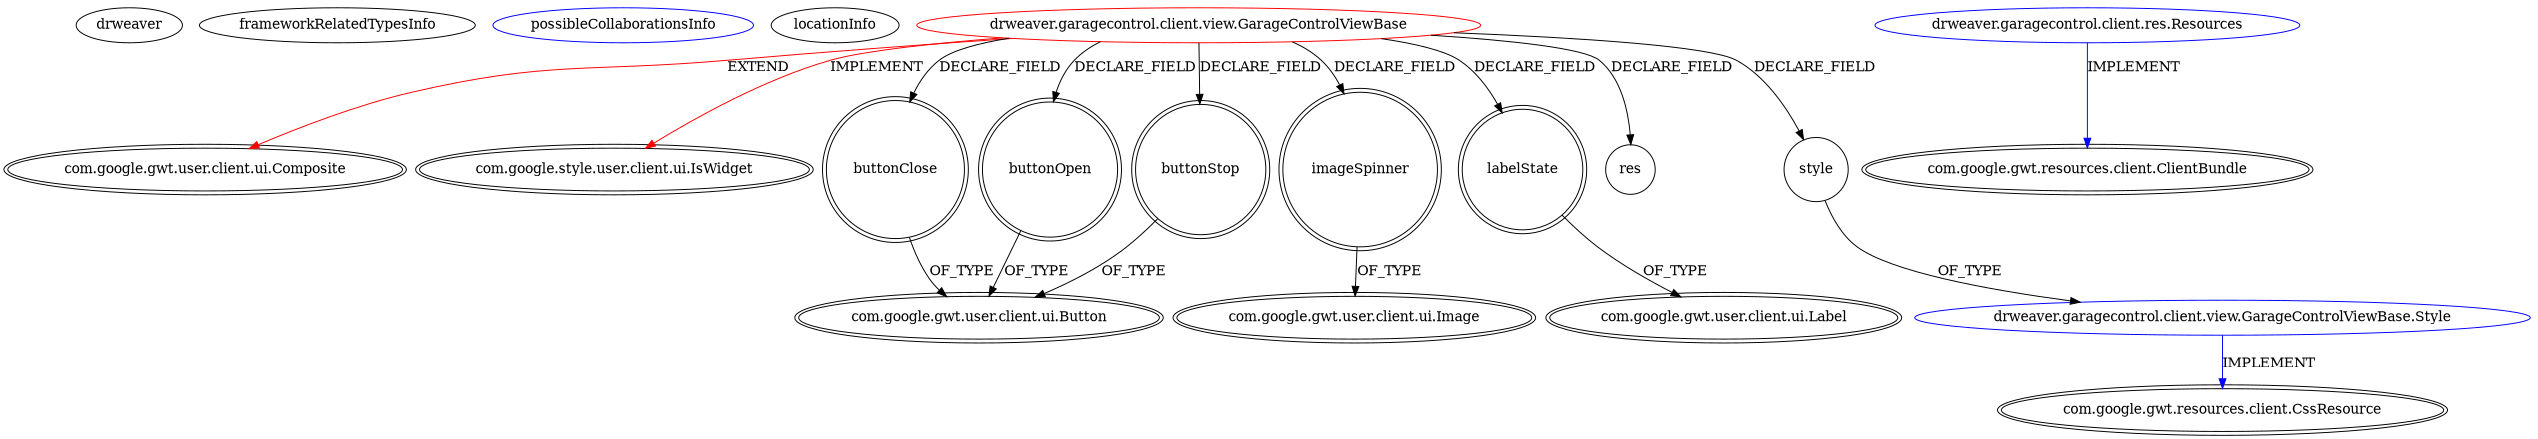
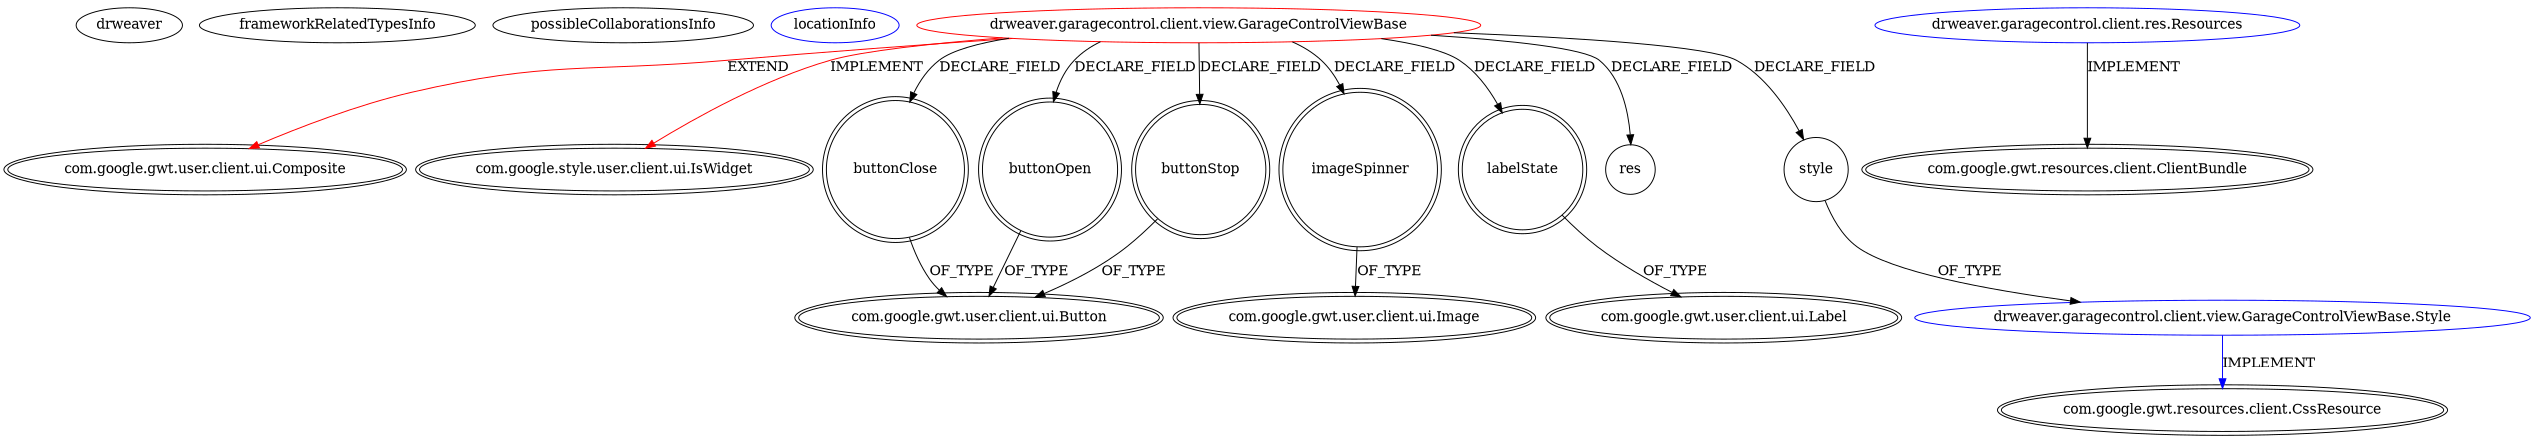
(623, 25) -> (623, 25)
(835, 25) -> (835, 25)
(2087, 90) -> (2087, 90)
